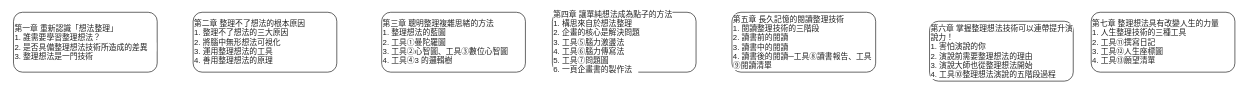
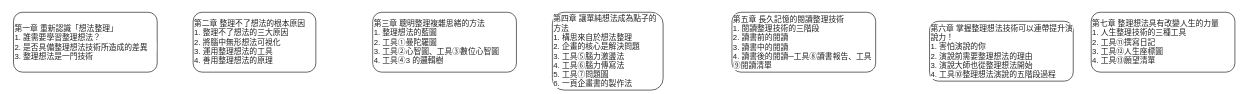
(264, 42) -> (254, 42)
(453, 42) -> (444, 42)
(624, 42) -> (608, 51)
